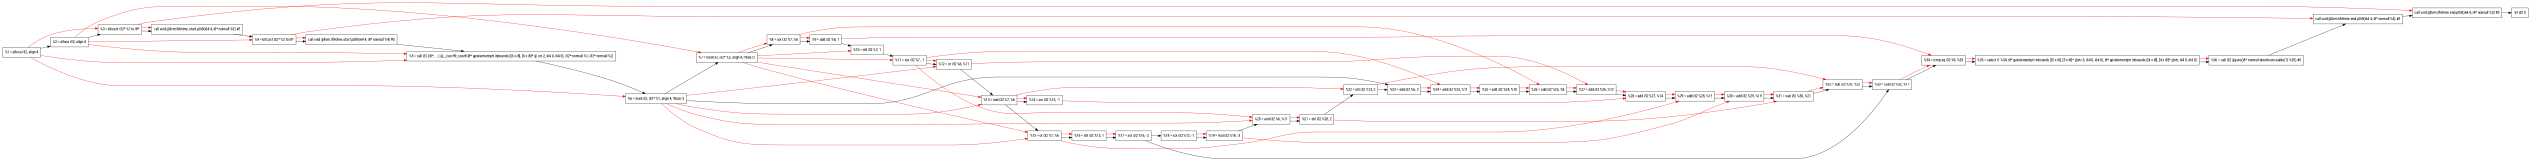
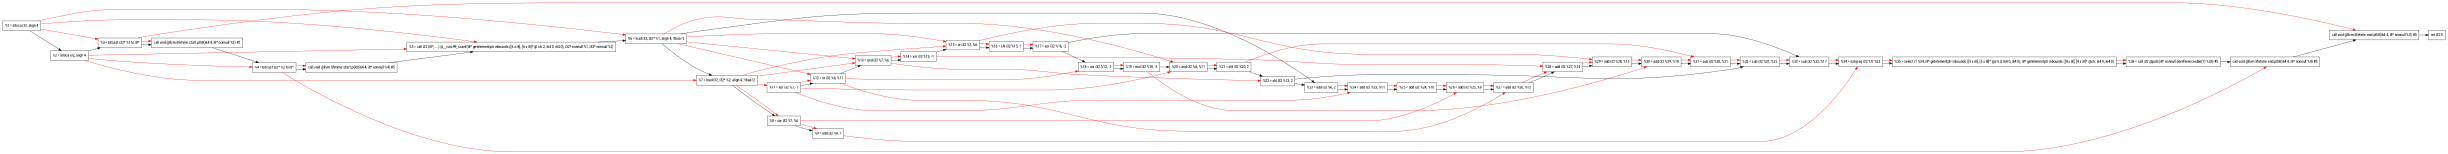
(867, 50) -> none
(1600, 67) -> (1518, 76)
none -> (961, 80)
(1021, 117) -> (940, 51)
